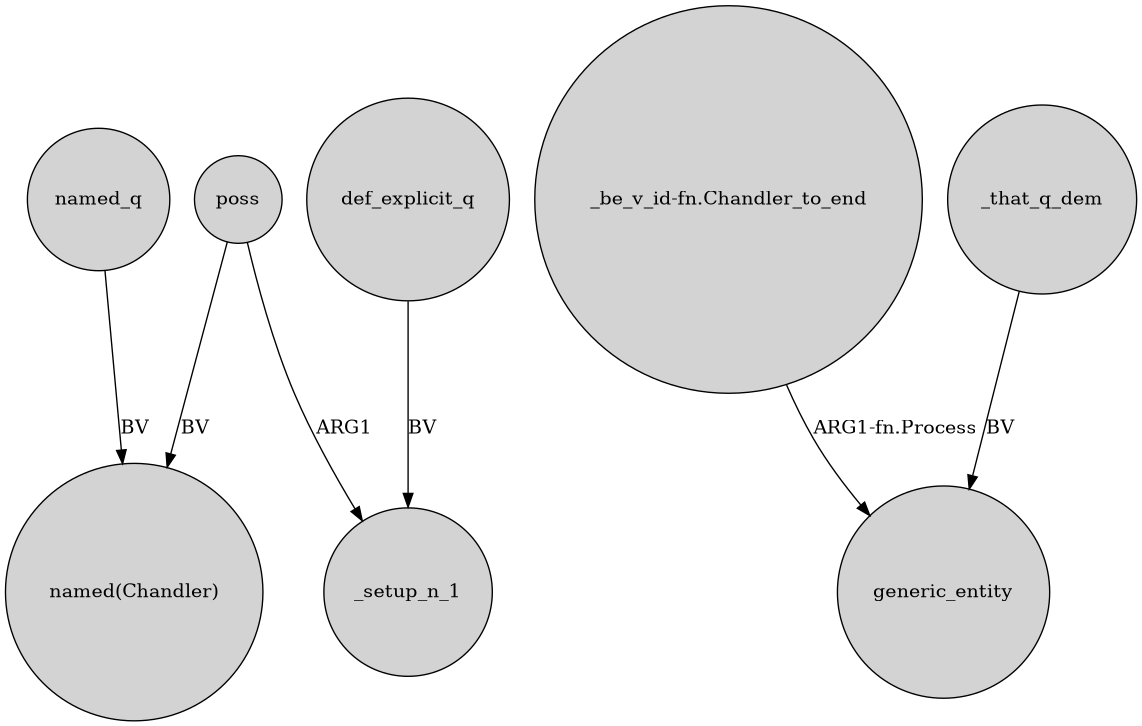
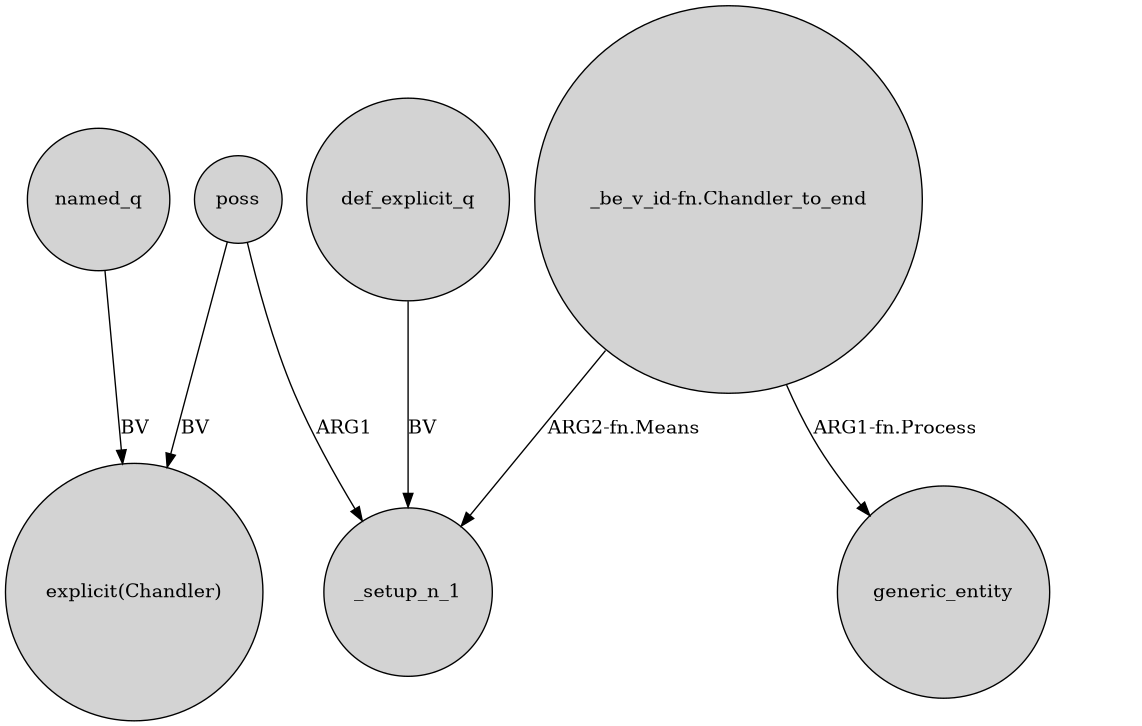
(1042, 200) -> none
none -> (538, 433)
(134, 592) -> (134, 592)
